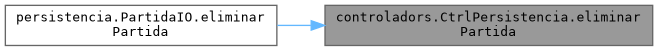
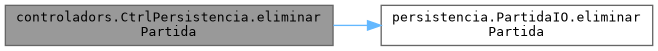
(294, 25) -> (350, 25)
